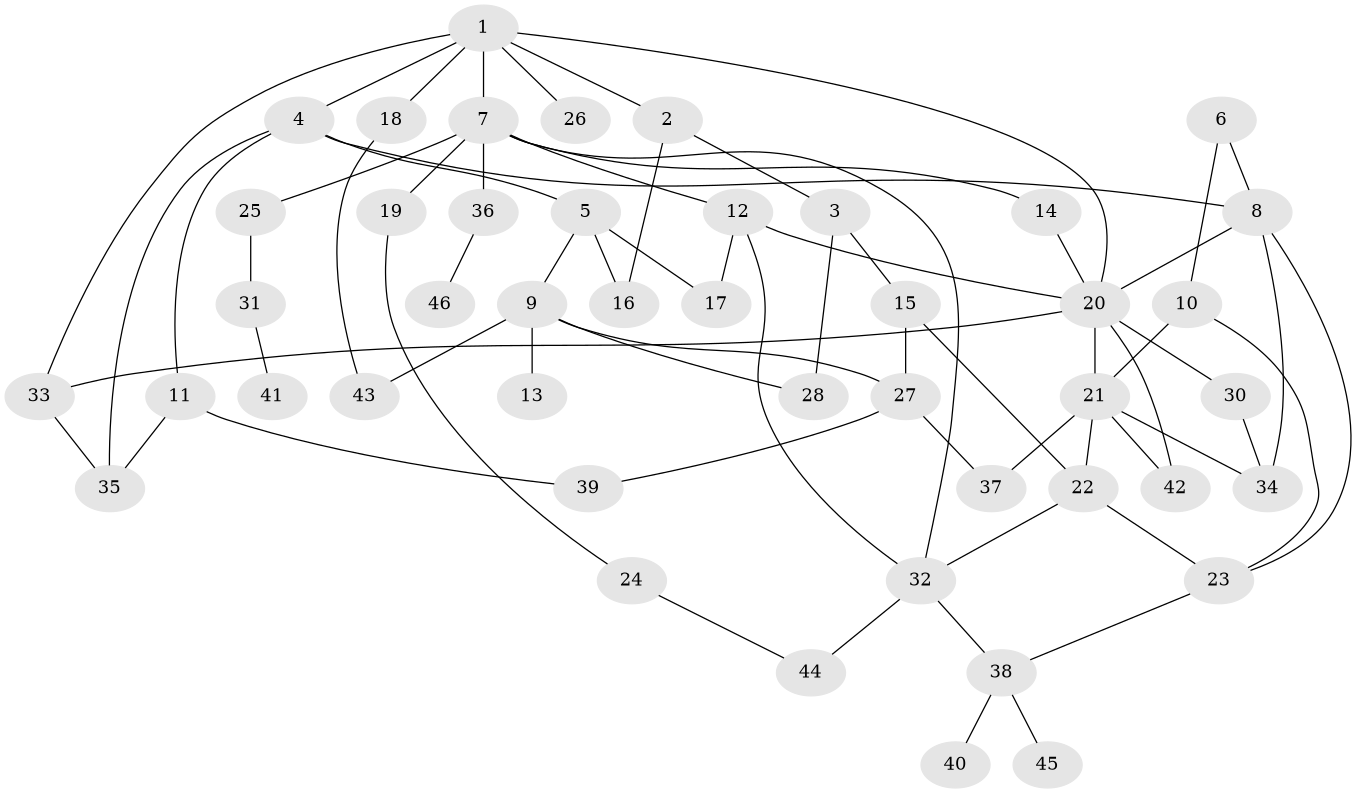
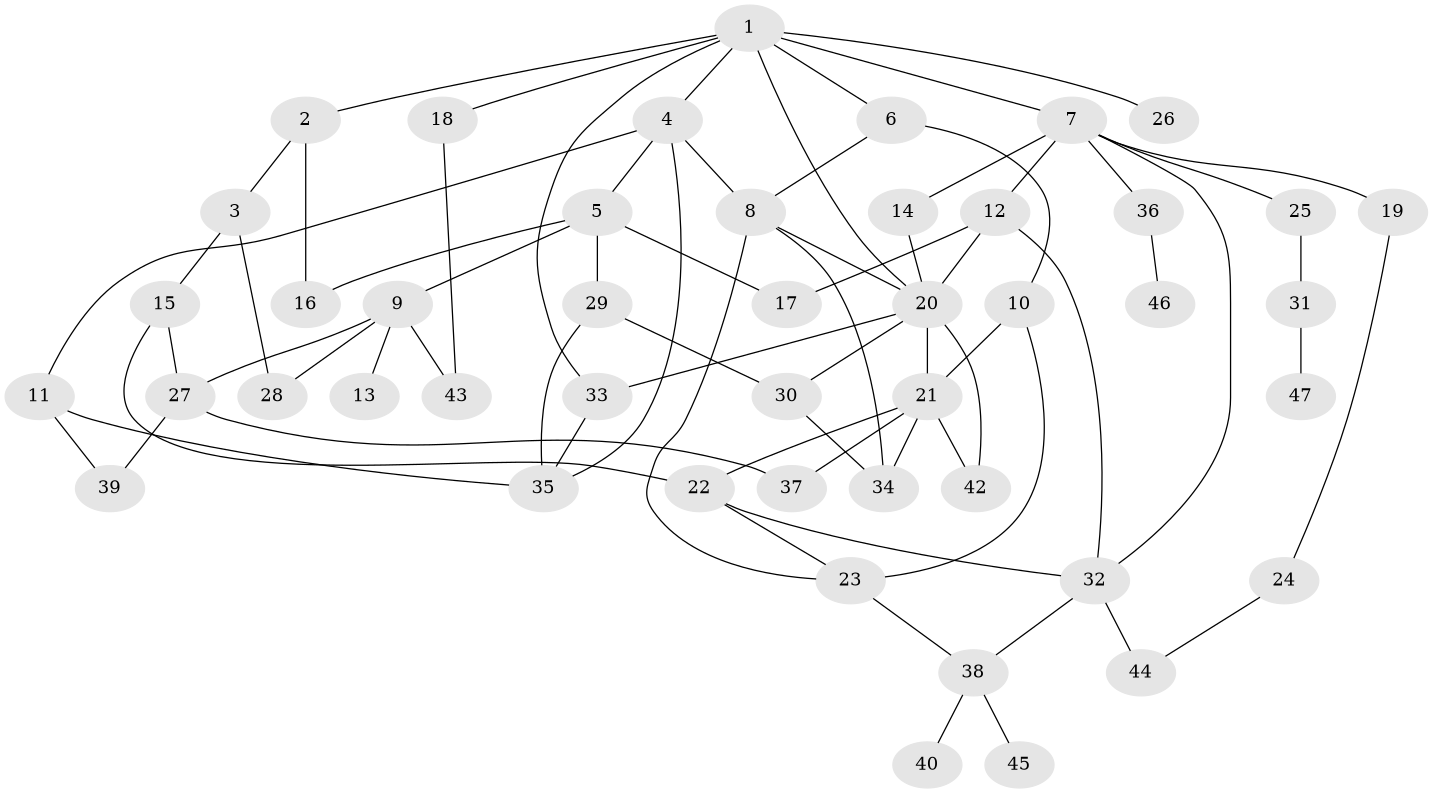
none -> (821, 74)
none -> (597, 304)
(272, 397) -> (1301, 397)
